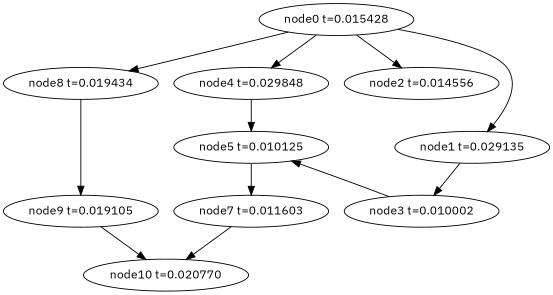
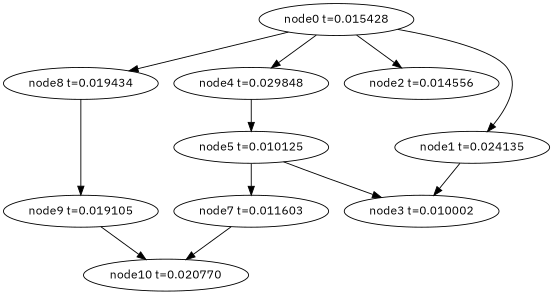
(472, 147) -> (472, 147)
(345, 180) -> (328, 178)
